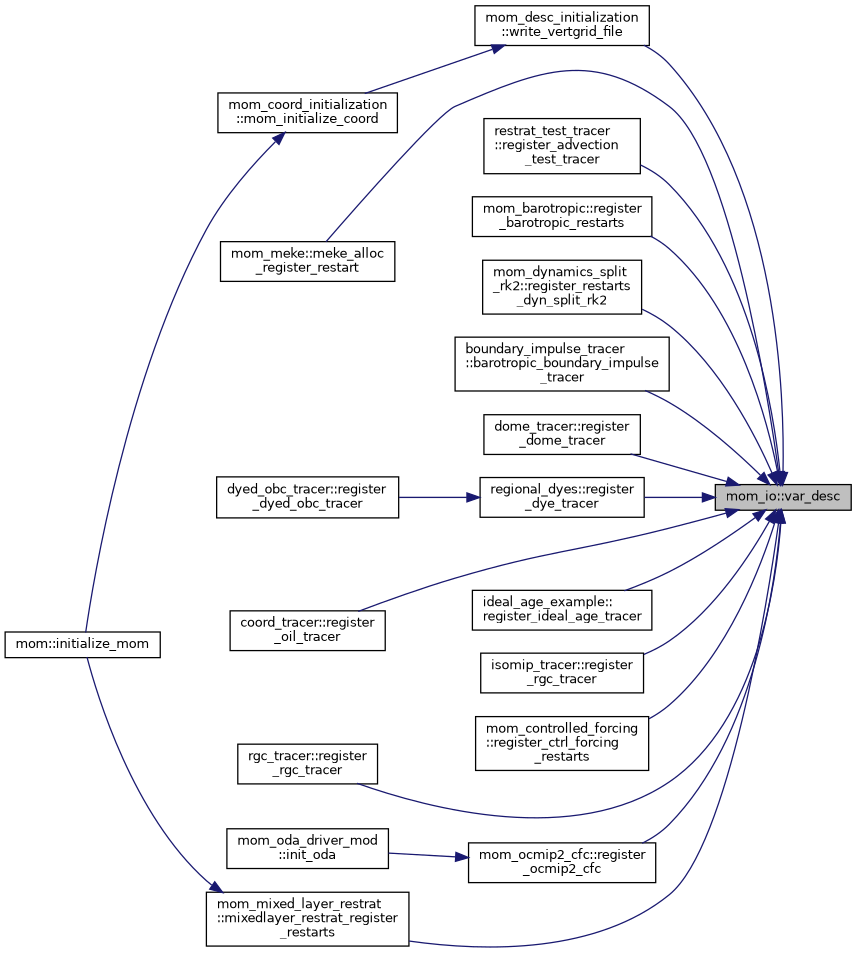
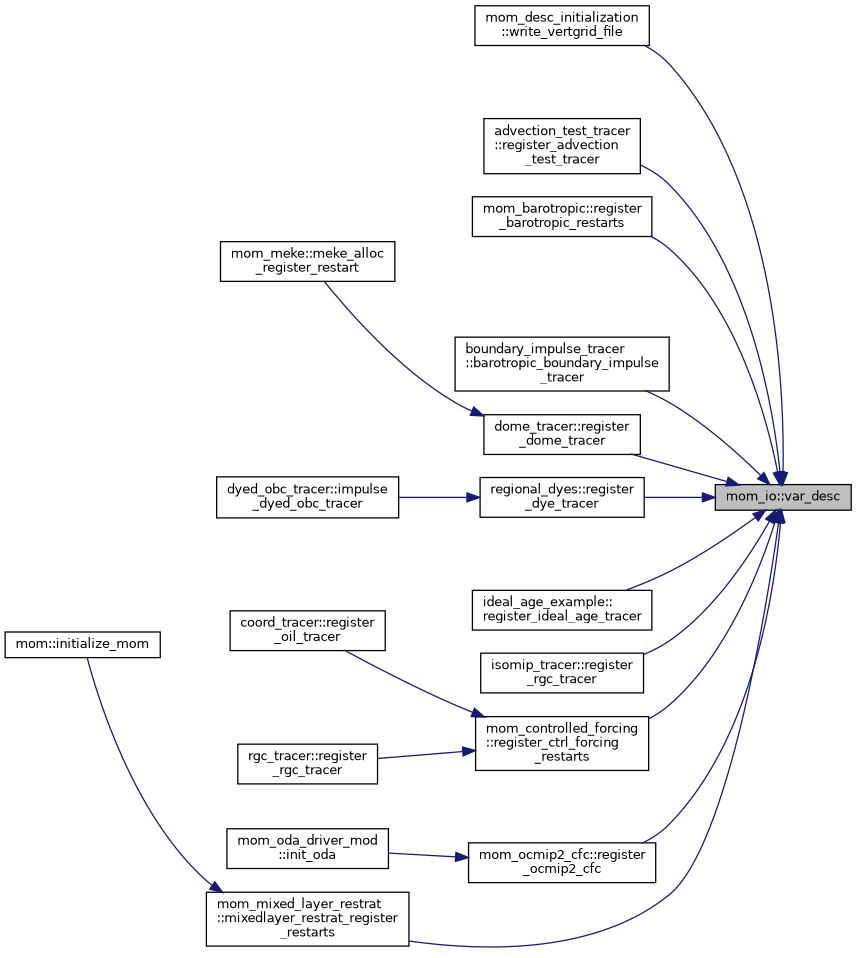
(657, 98) -> (391, 354)
(308, 113) -> none
(562, 146) -> (562, 146)
(562, 287) -> none
(308, 497) -> (308, 497)
(540, 556) -> (407, 683)
(655, 789) -> (420, 755)
